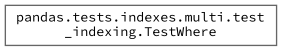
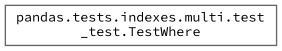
(141, 25) -> (141, 25)
